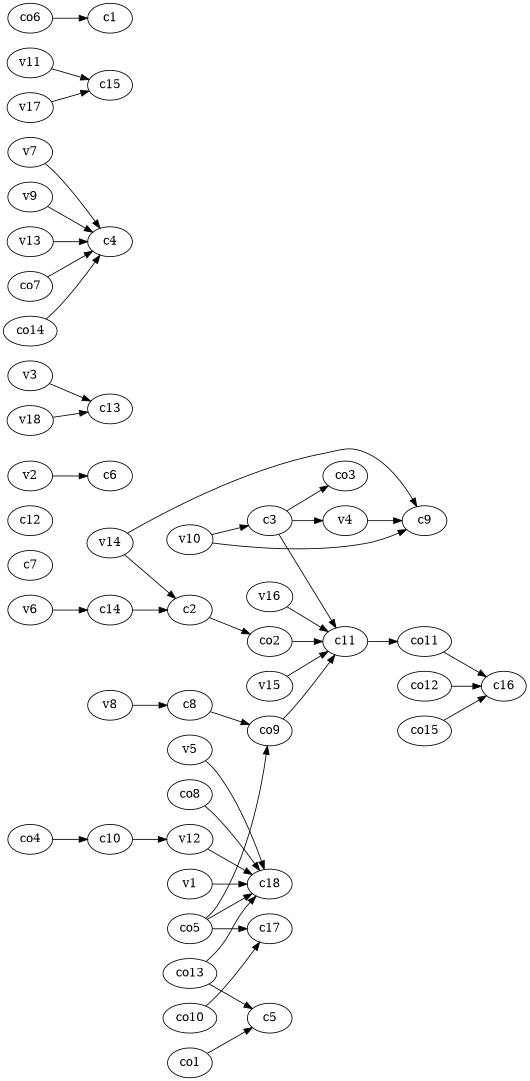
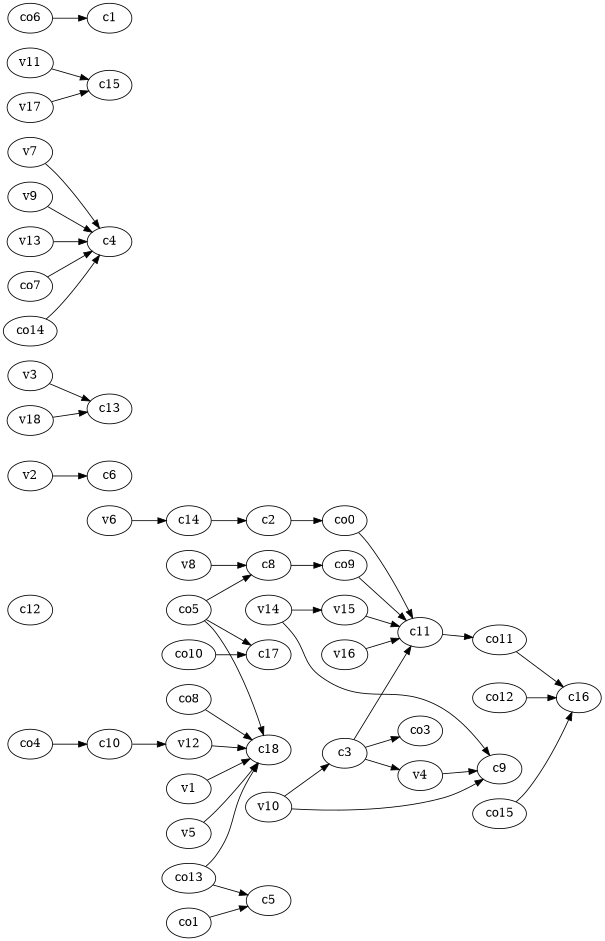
(30, 565) -> none
(147, 574) -> (302, 610)
(270, 642) -> (345, 521)
(247, 841) -> (225, 590)
